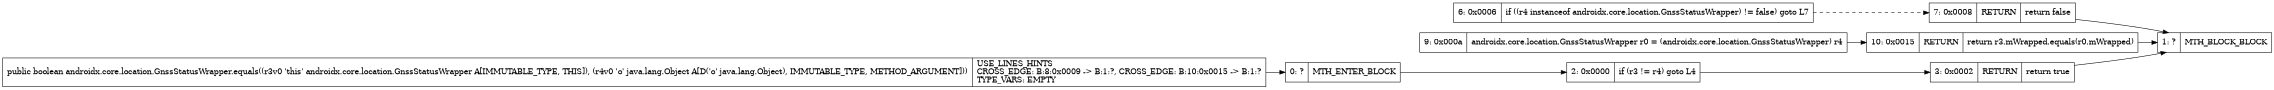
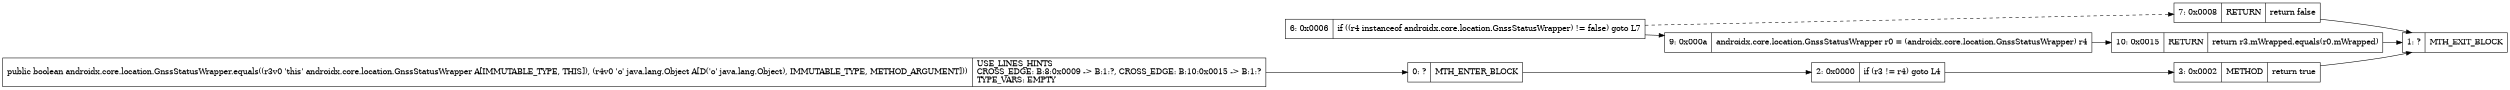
none -> (1652, 35)
(2226, 42) -> (2466, 42)
(2000, 72) -> (2245, 72)
